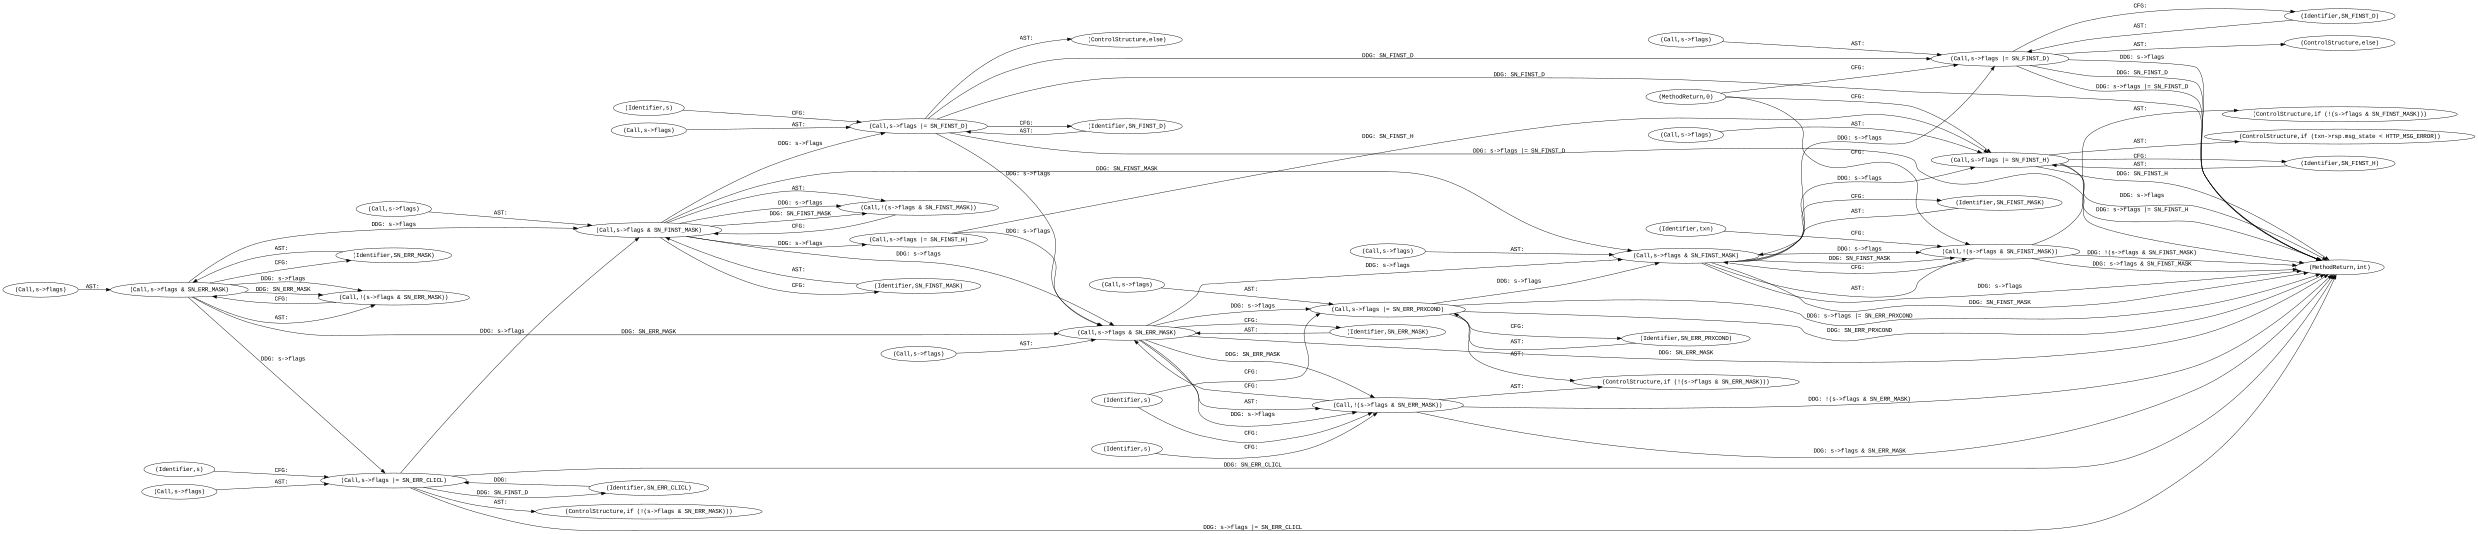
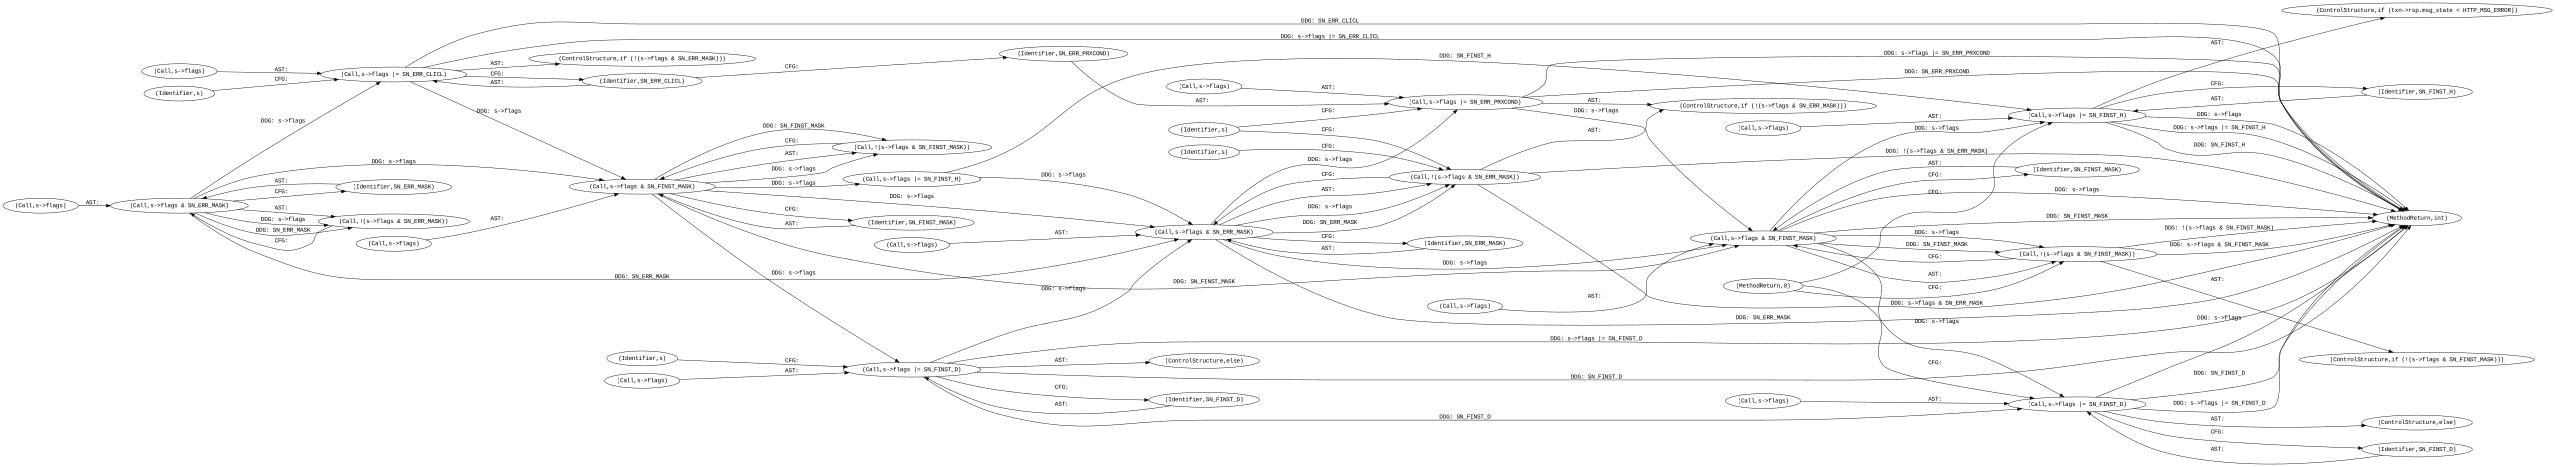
(1686, 229) -> none
(1530, 336) -> (849, 68)
(502, 480) -> (499, 83)
(502, 493) -> (499, 74)
